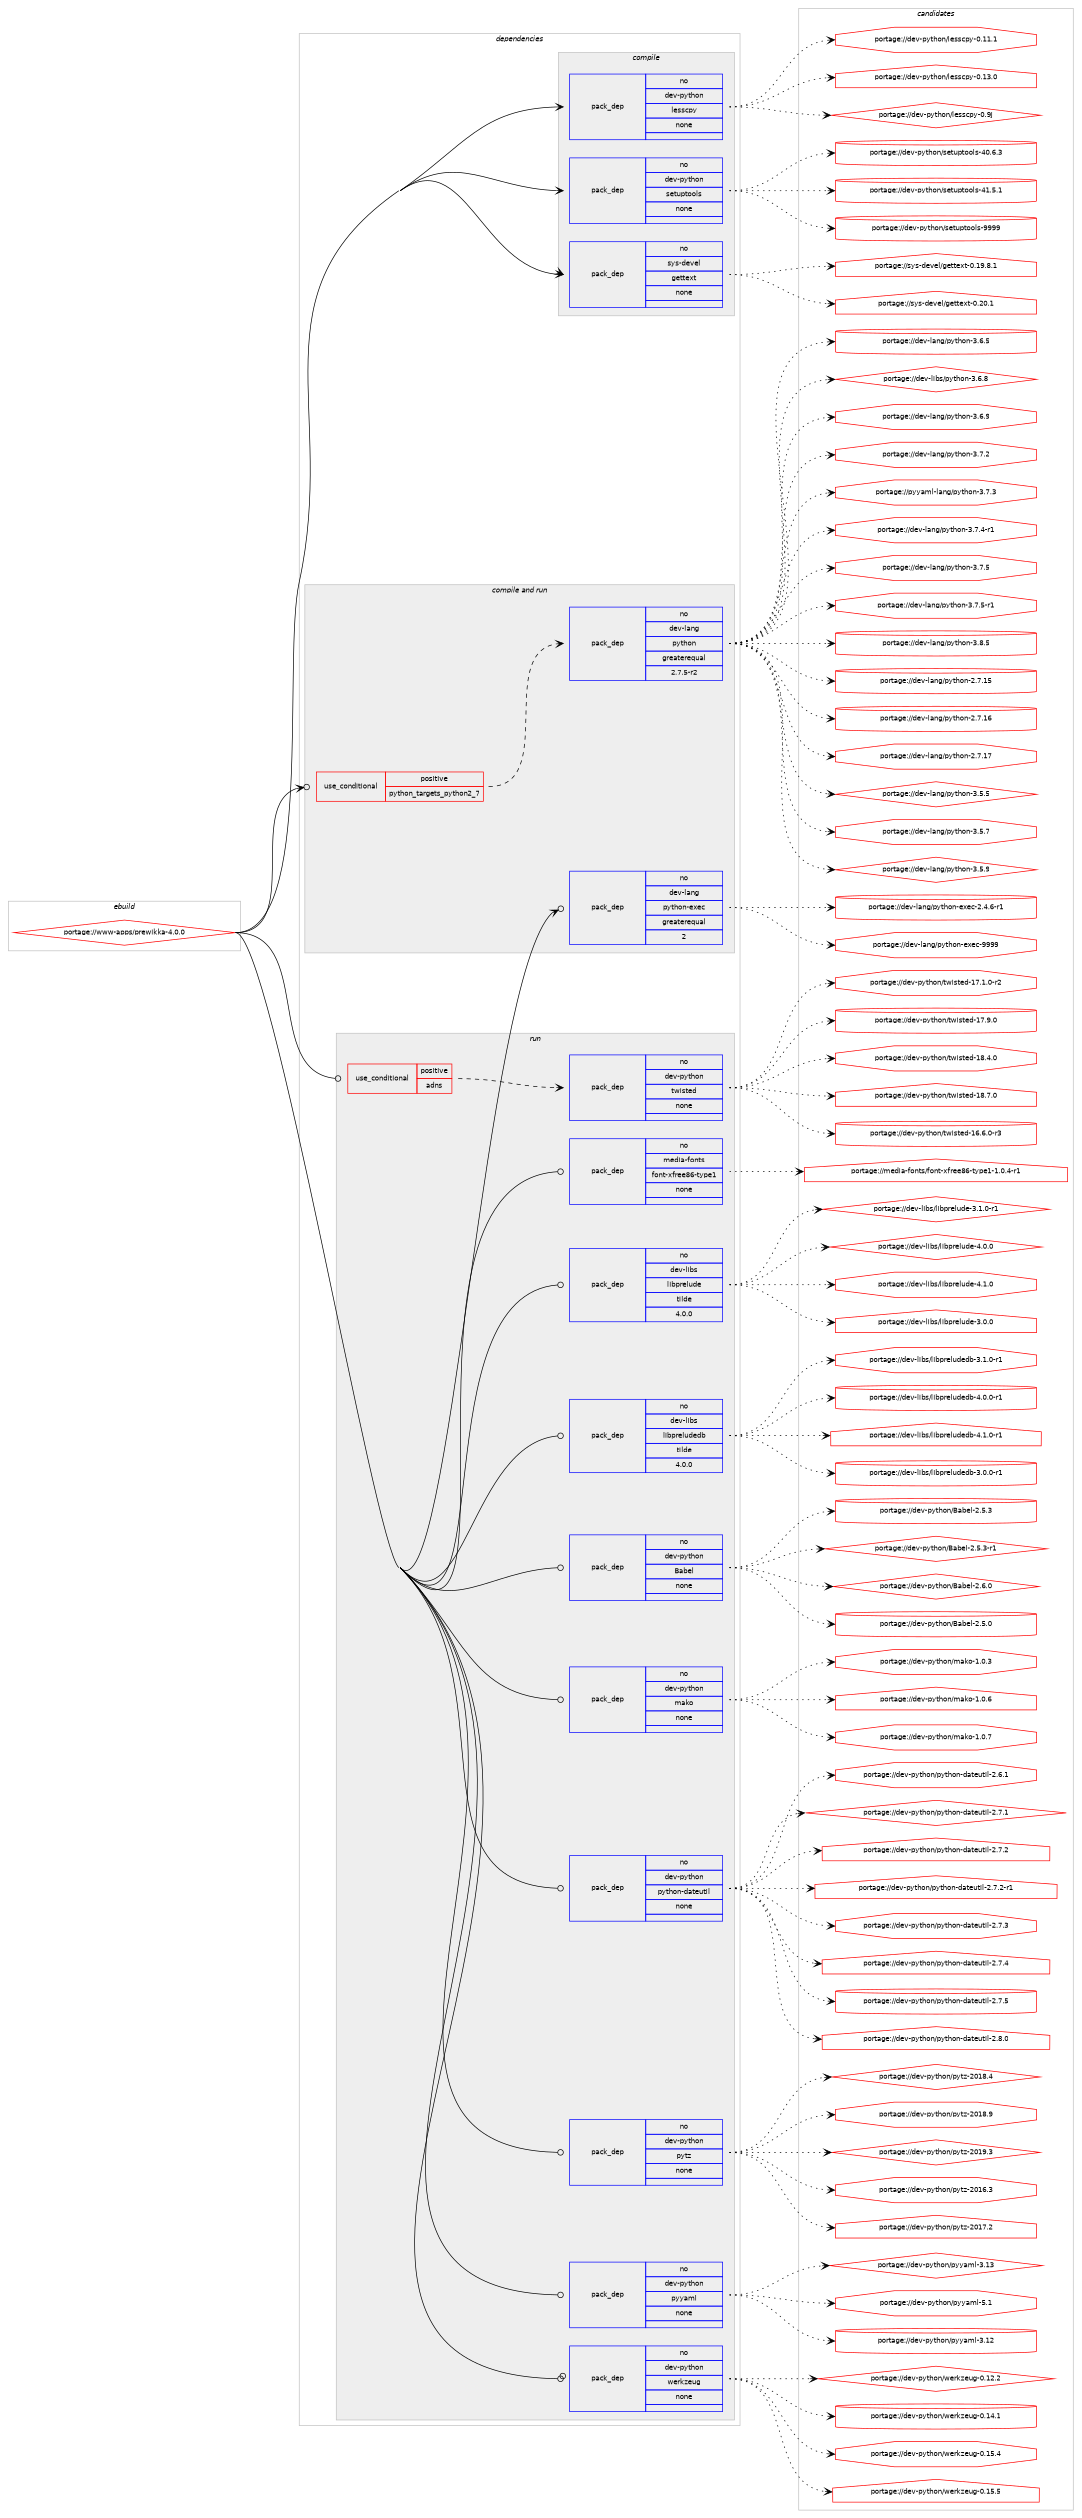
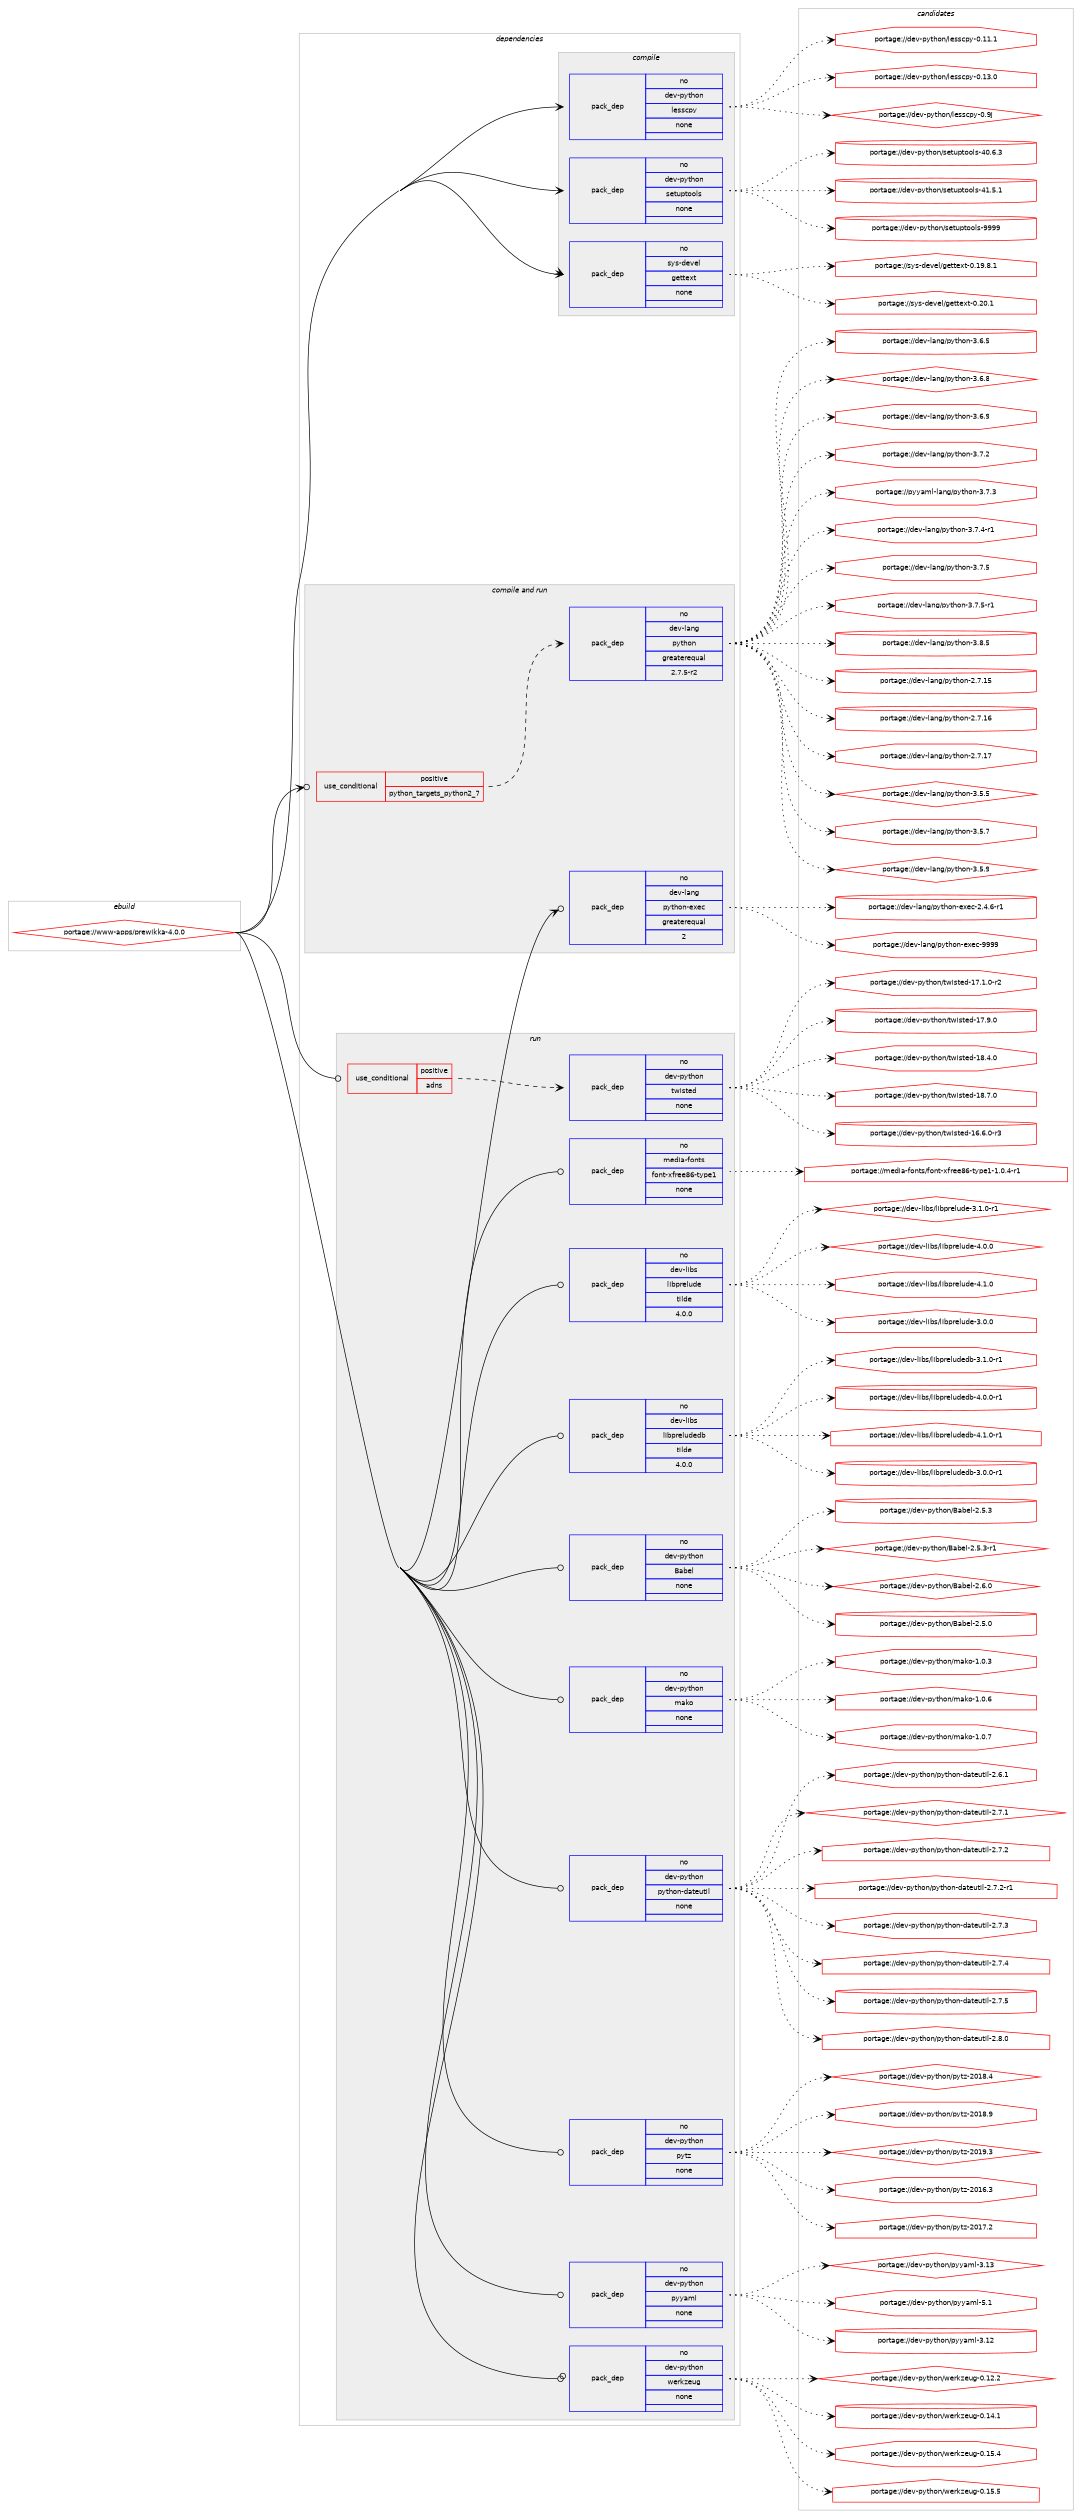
(936, 379) -> (936, 379)
